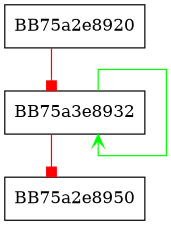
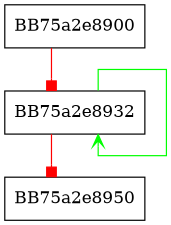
(75, 26) -> (75, 26)
(75, 113) -> (75, 113)
